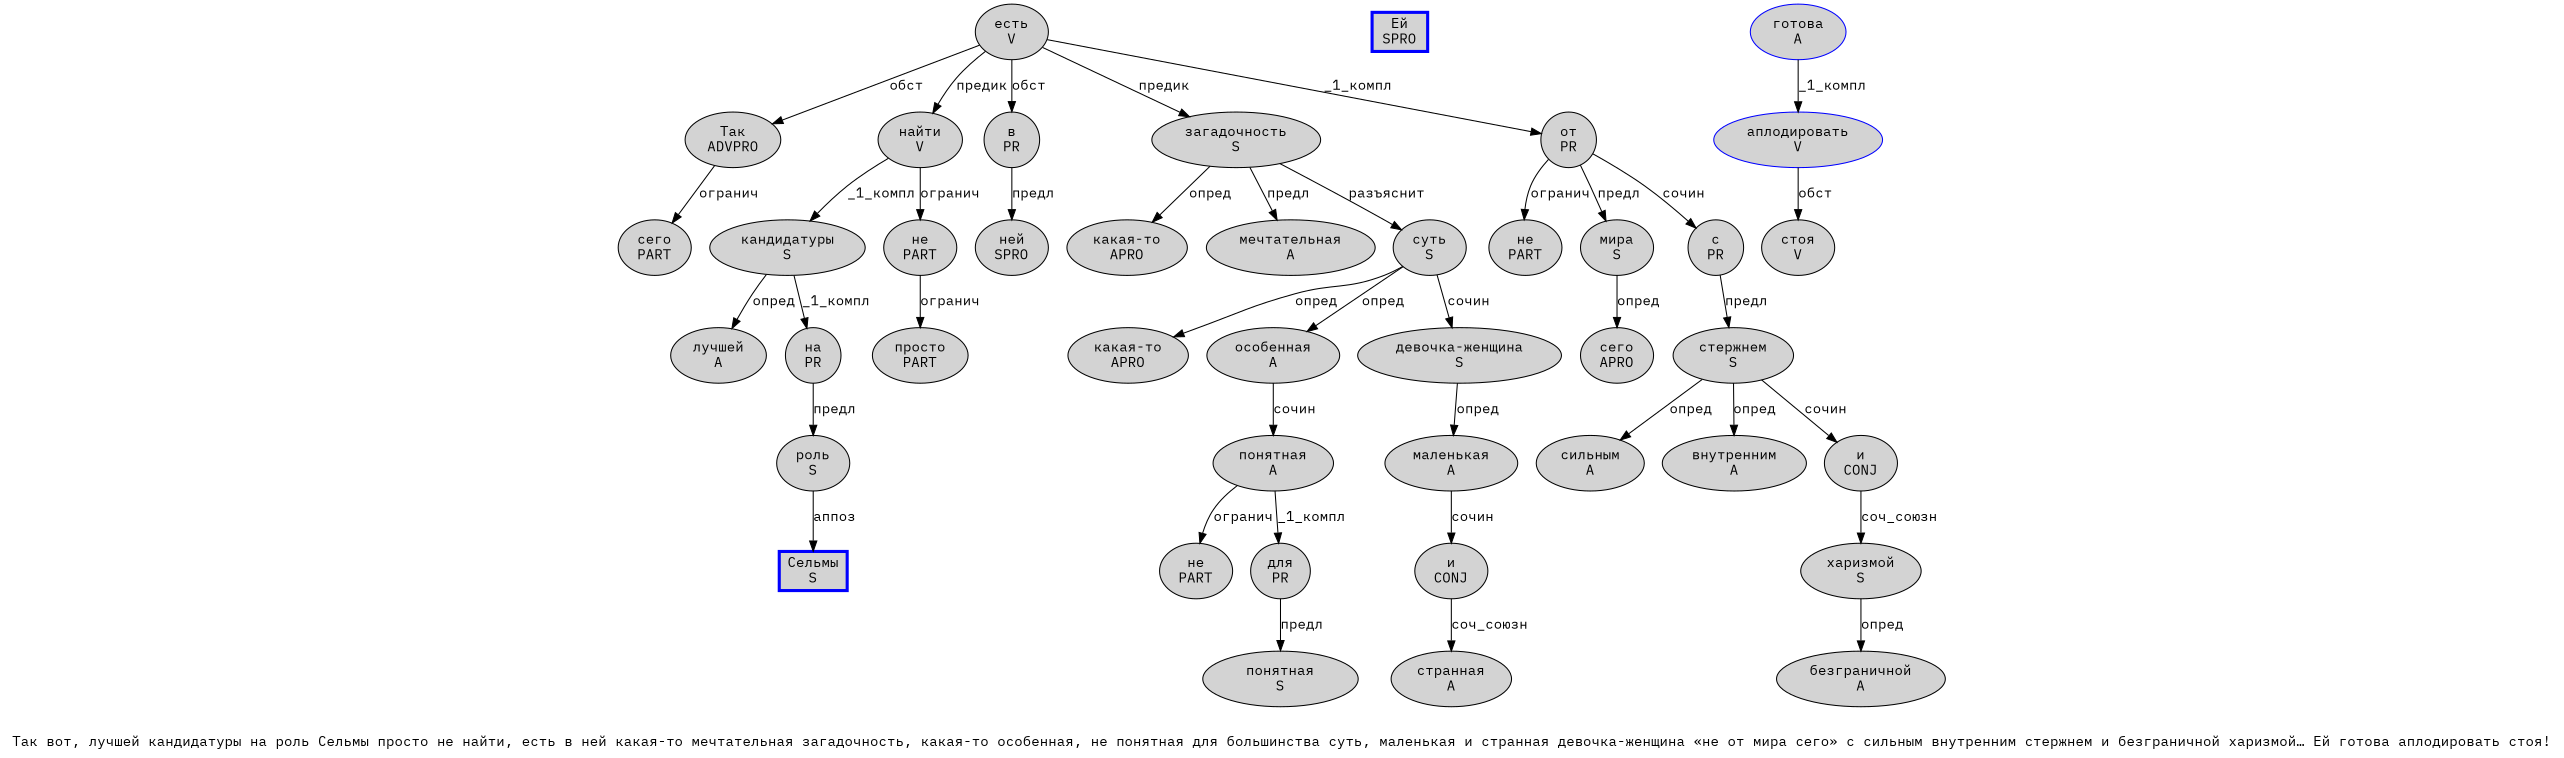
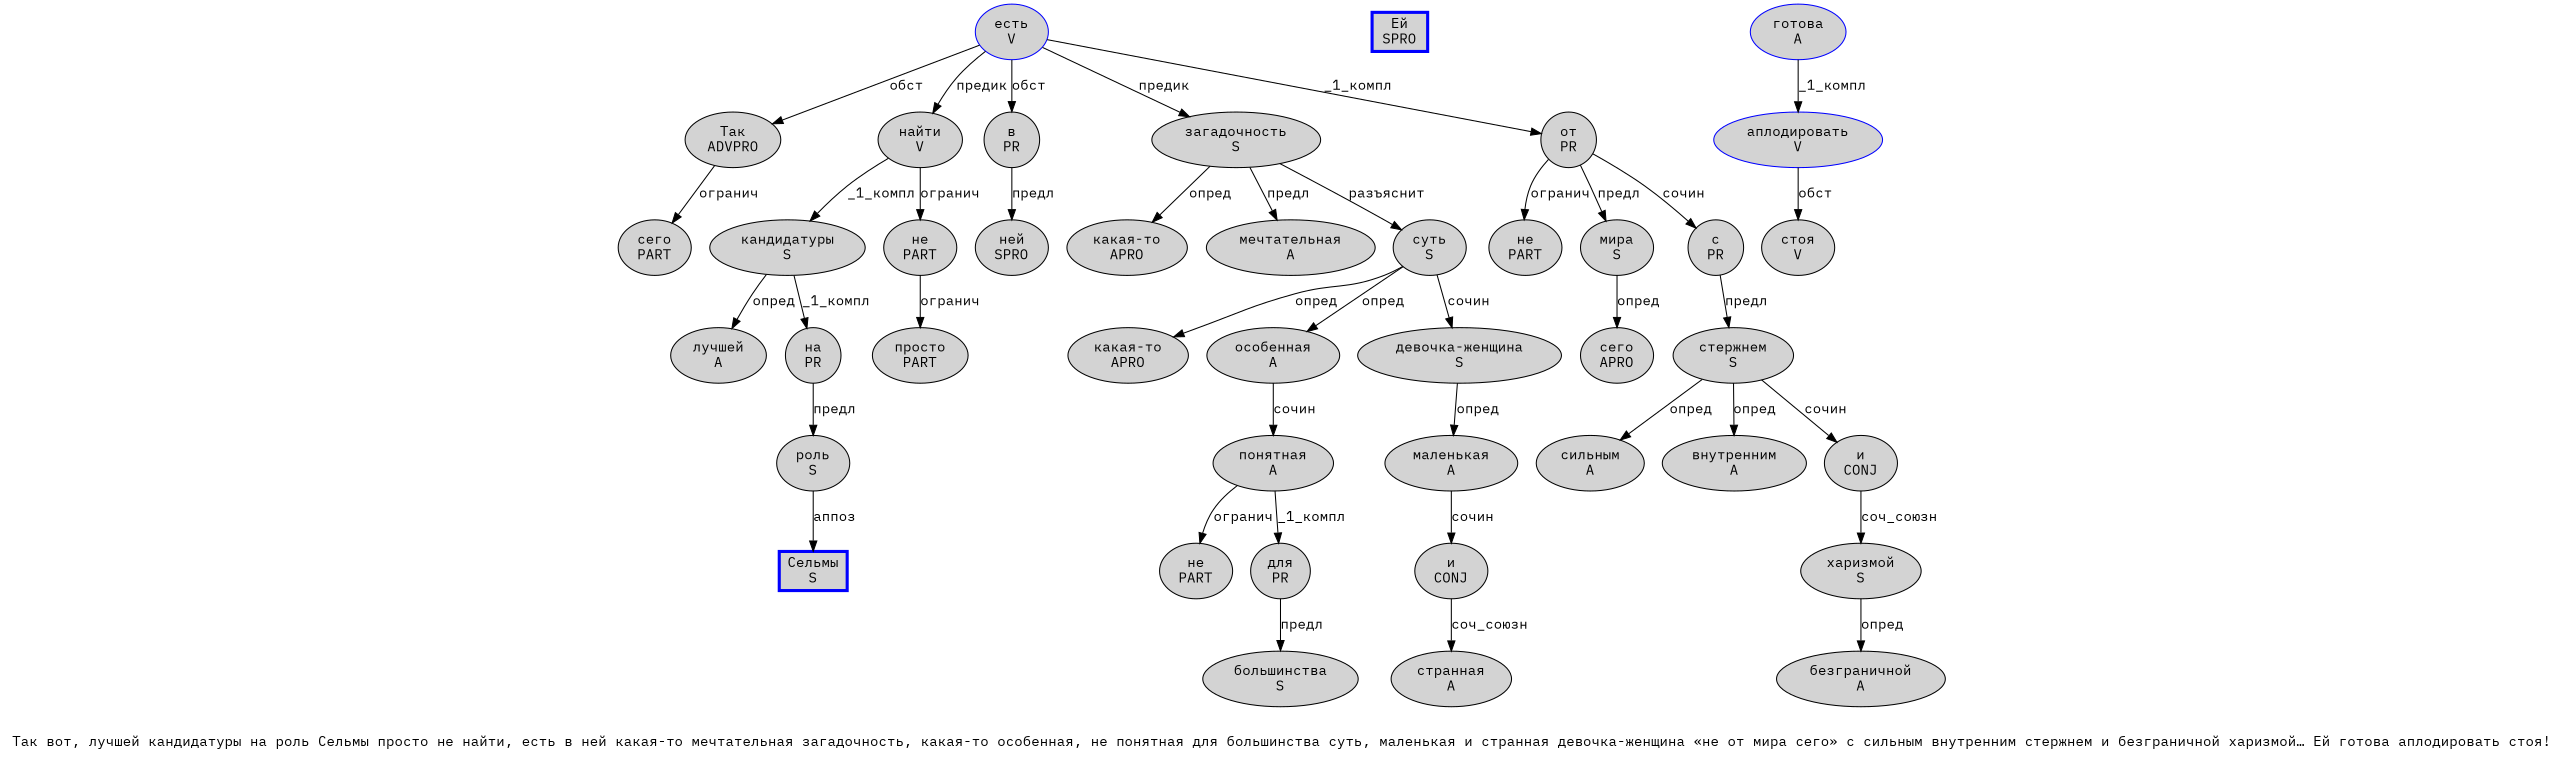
(1012, 32) -> (1012, 32)
(1280, 679) -> (1280, 679)
